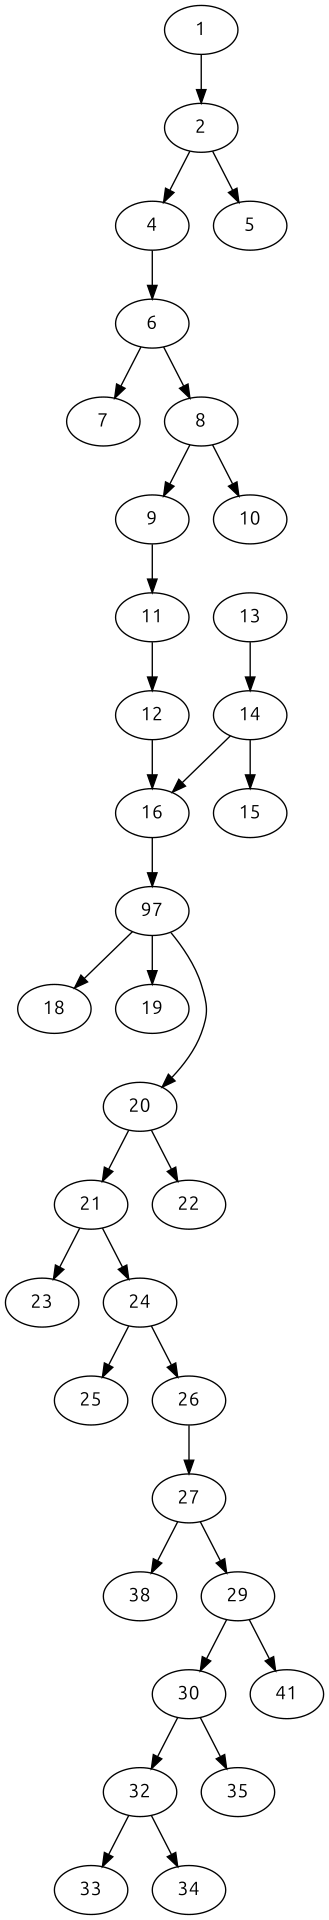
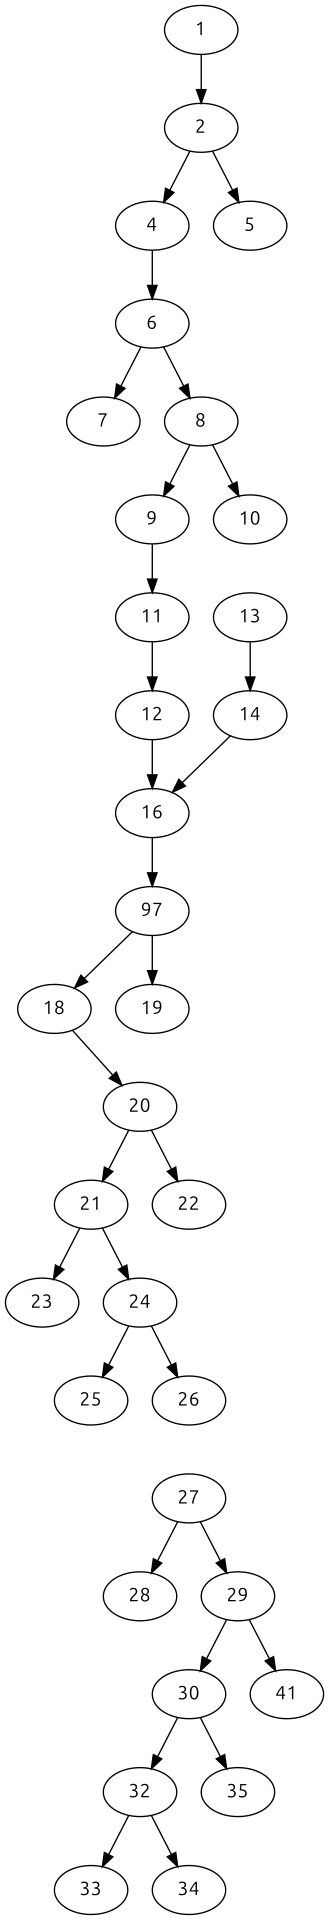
(250, 813) -> none
(206, 1005) -> (93, 1053)
(189, 1443) -> none
(140, 1596) -> (140, 1596)
